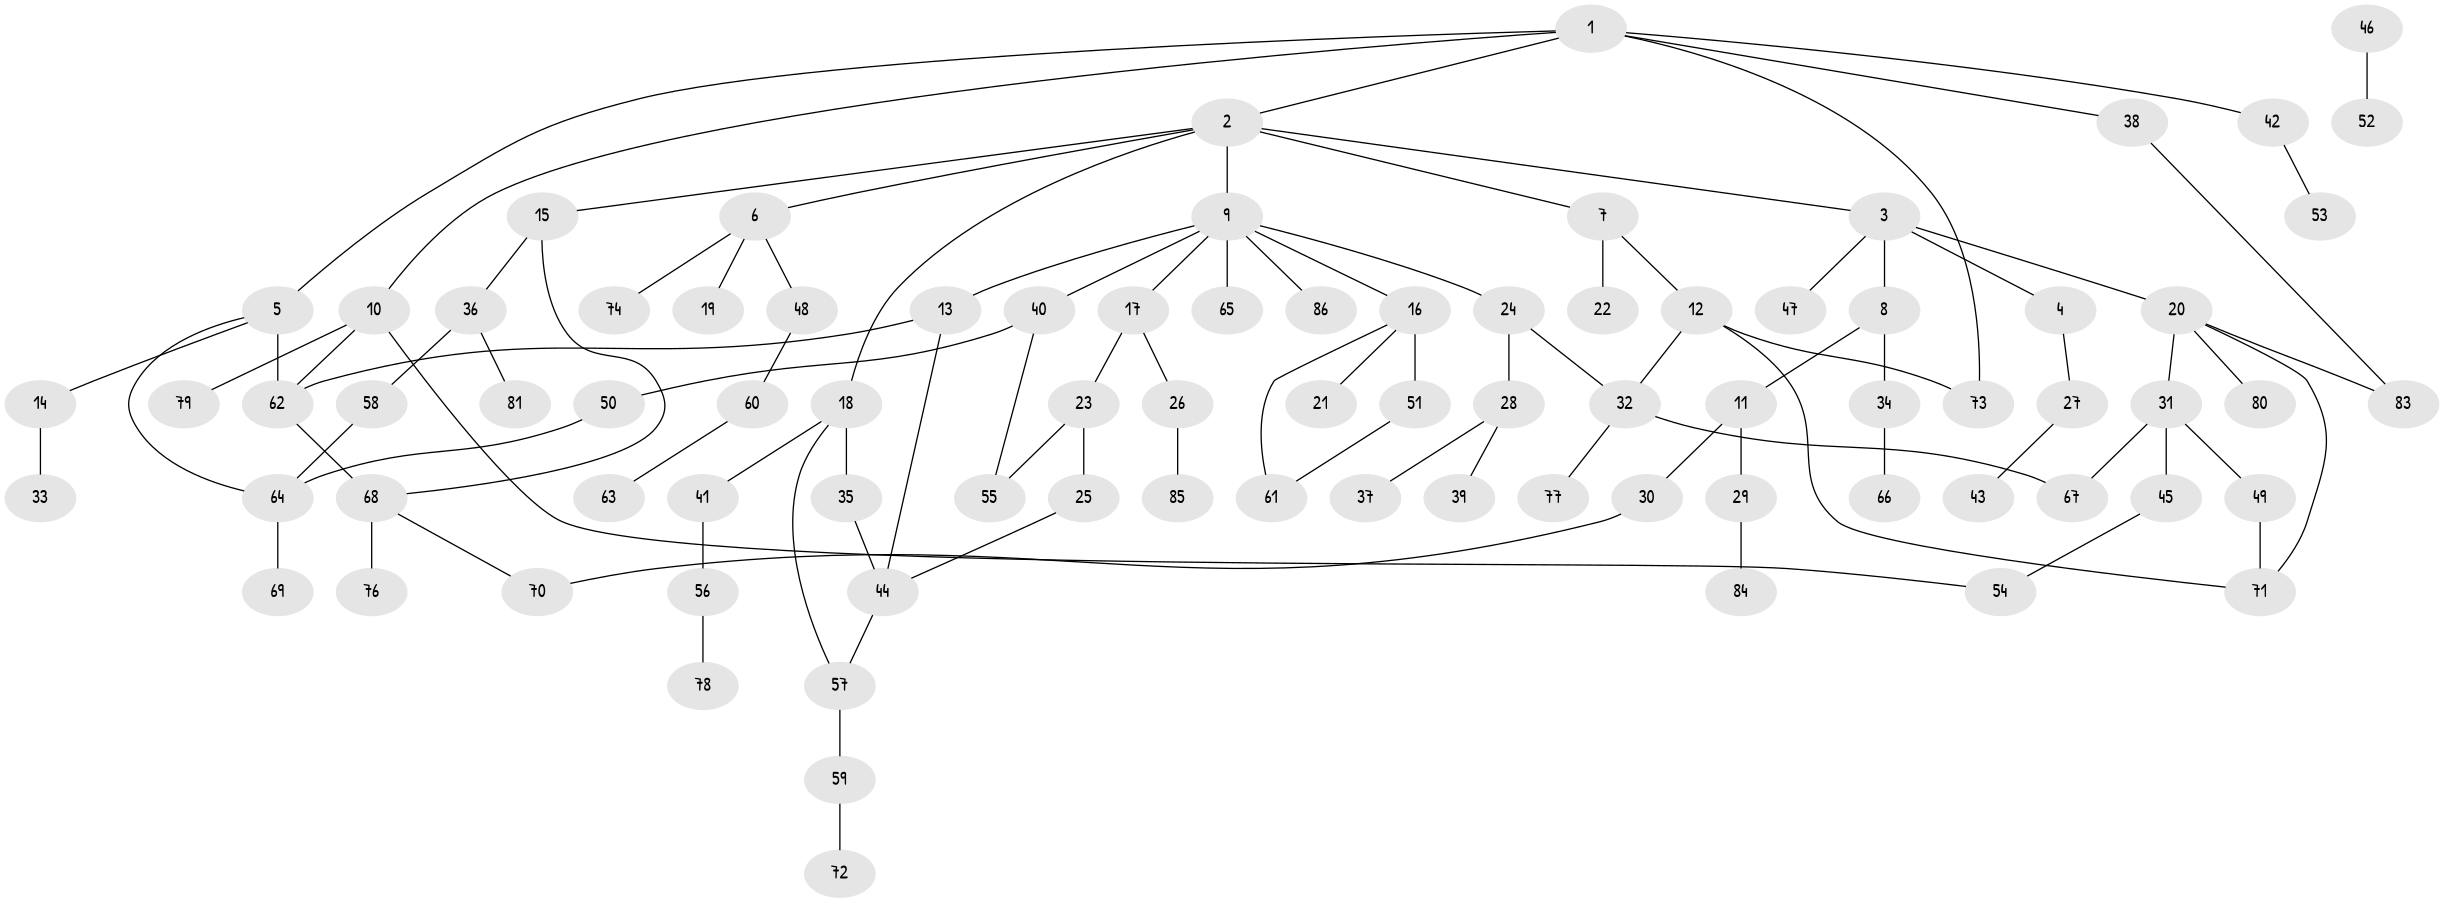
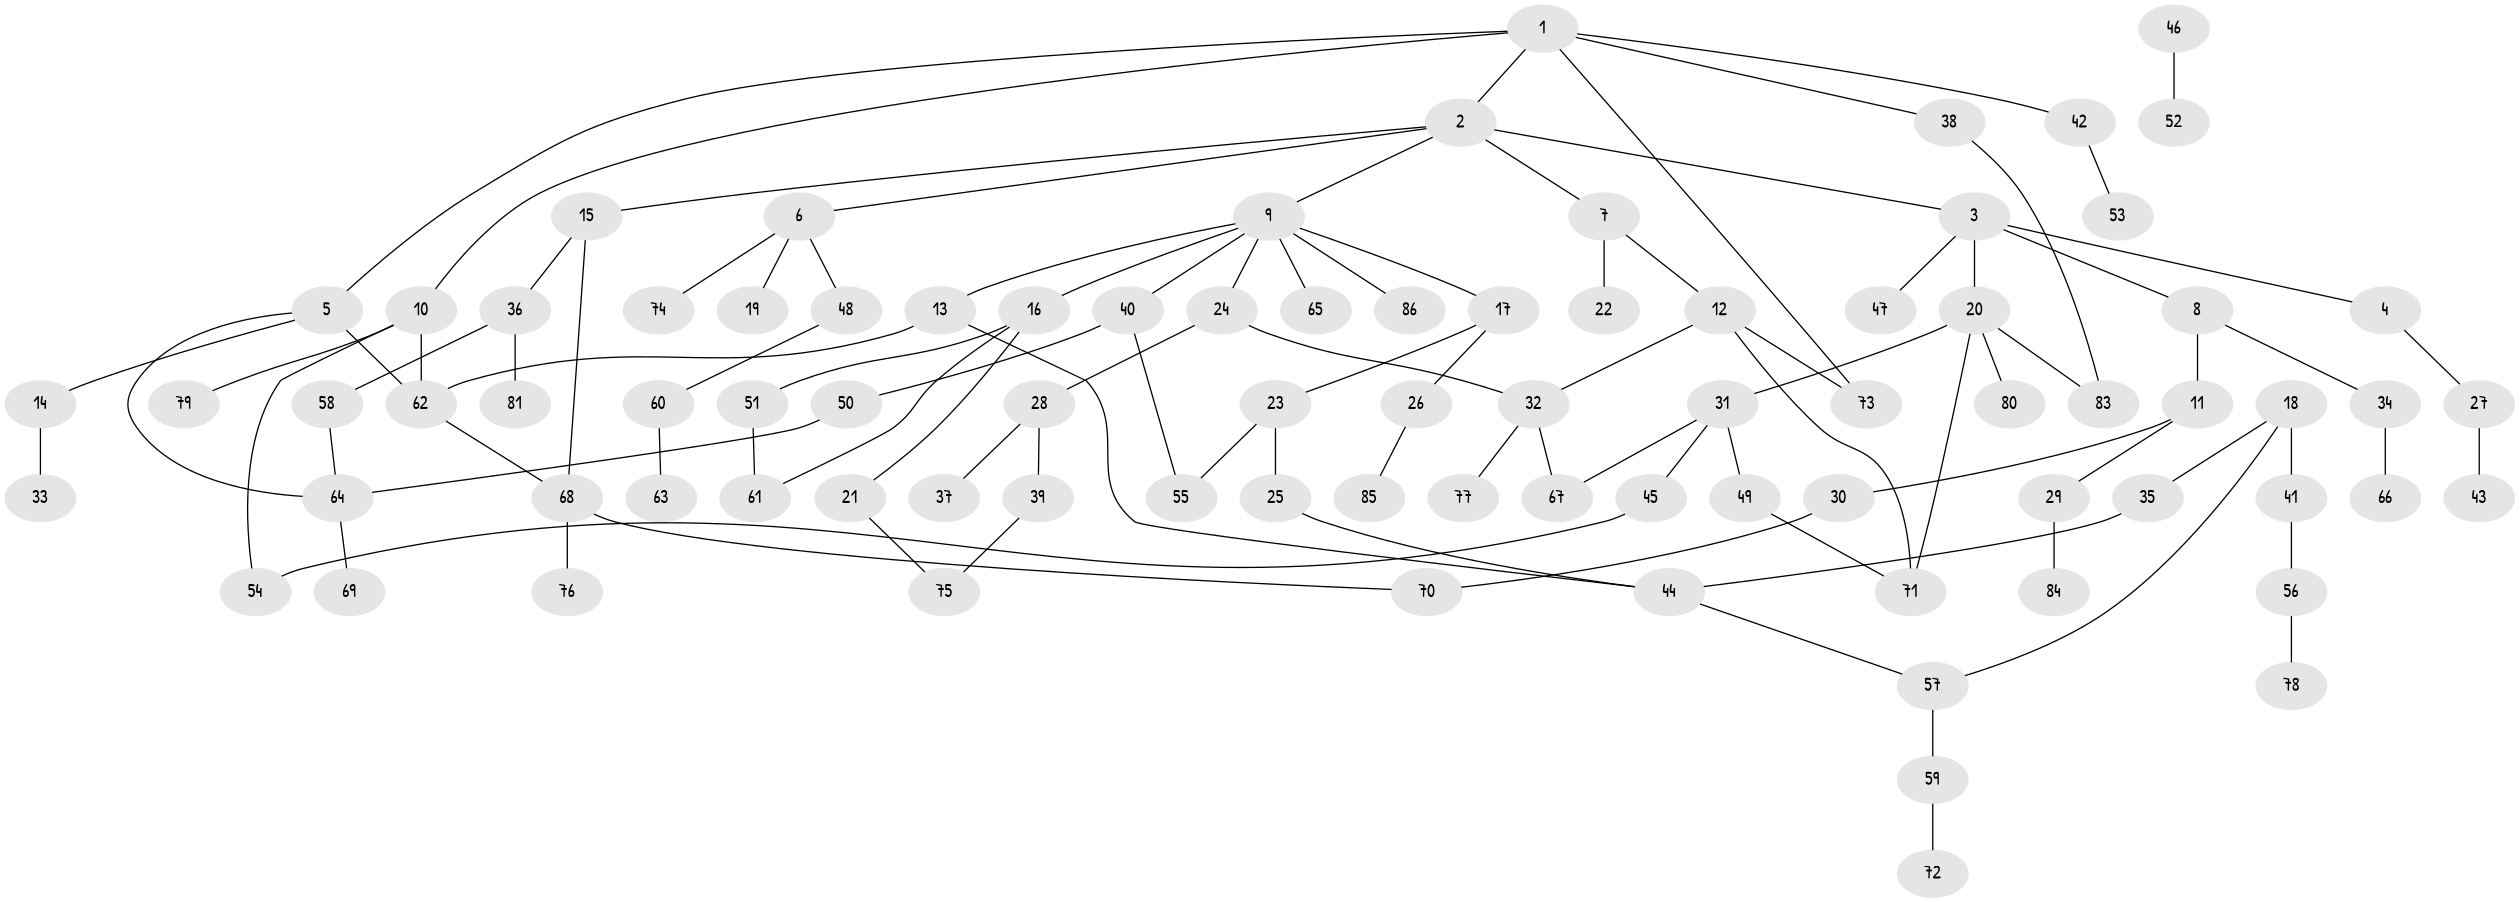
(990, 217) -> none
none -> (944, 592)
